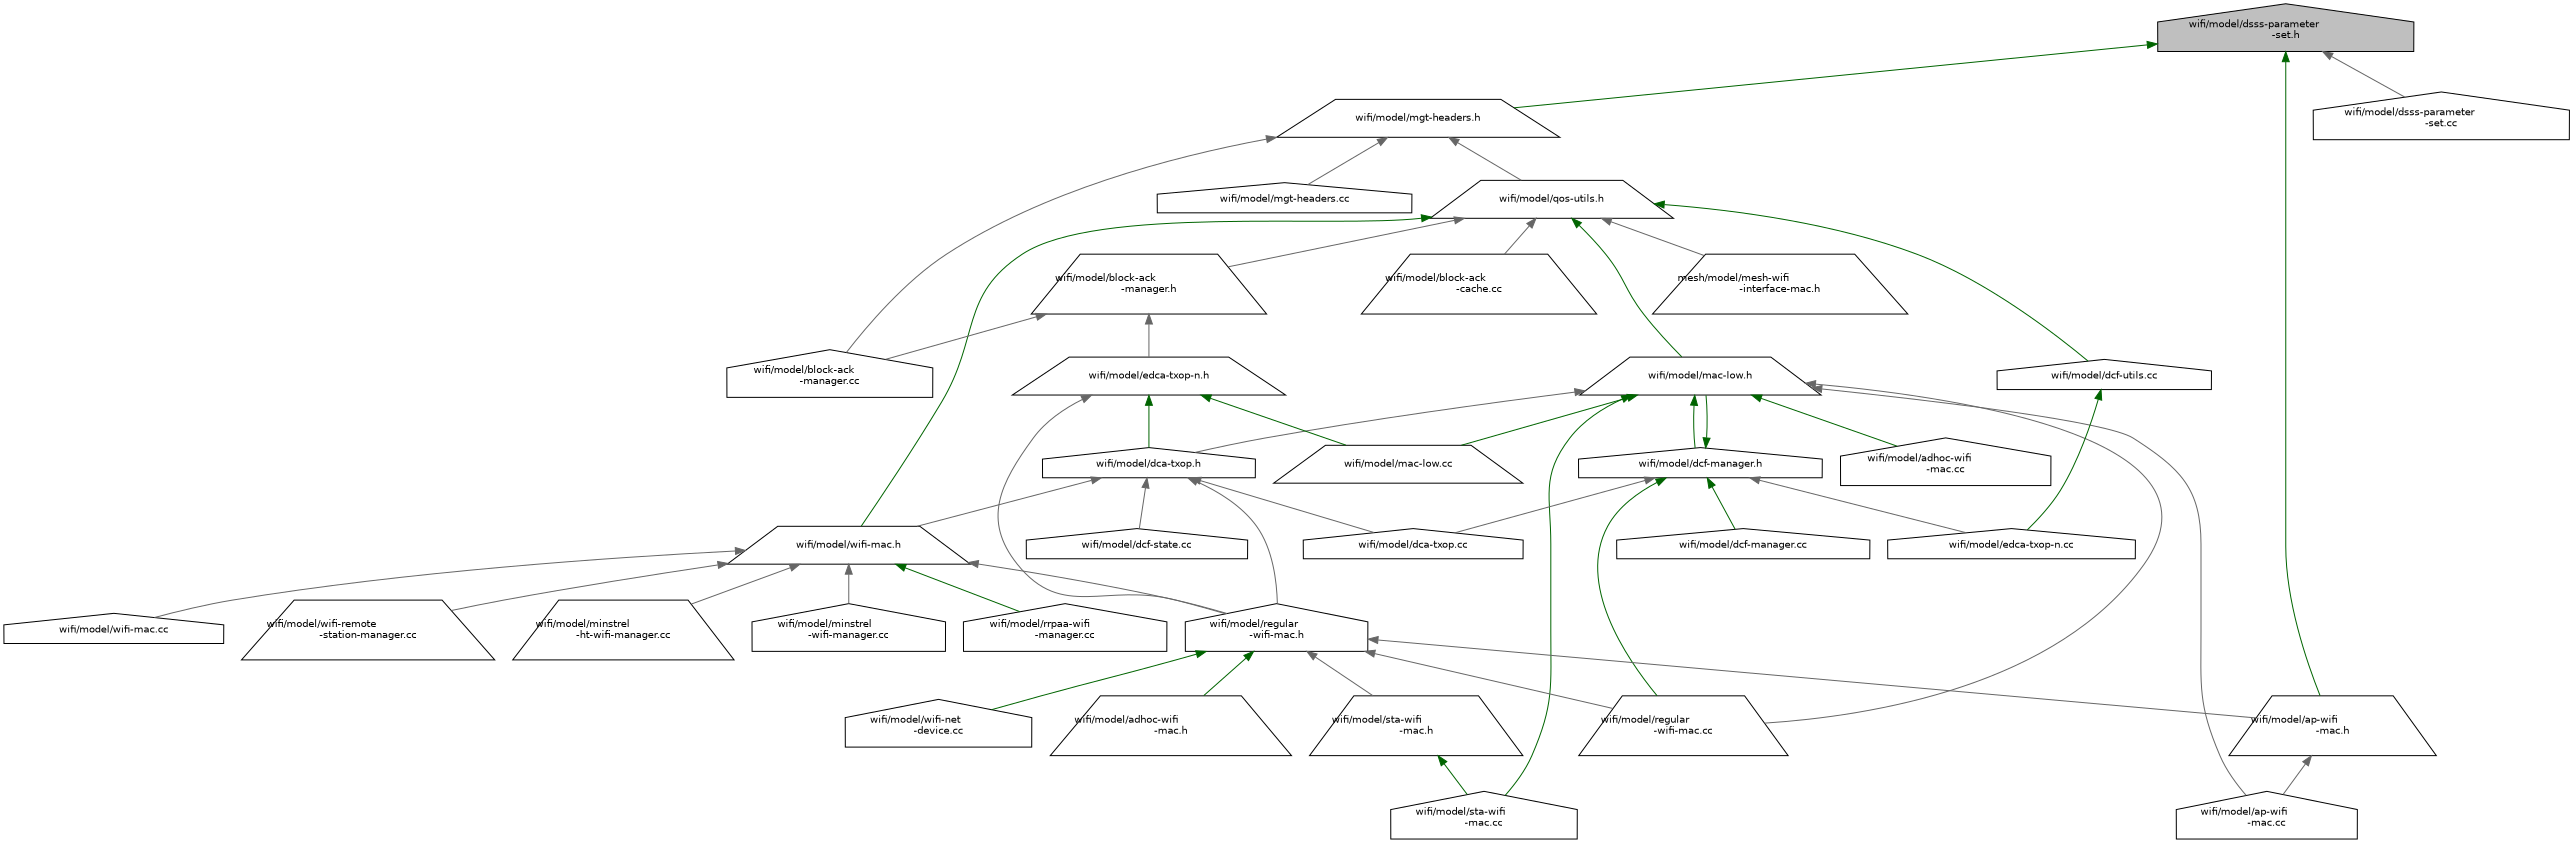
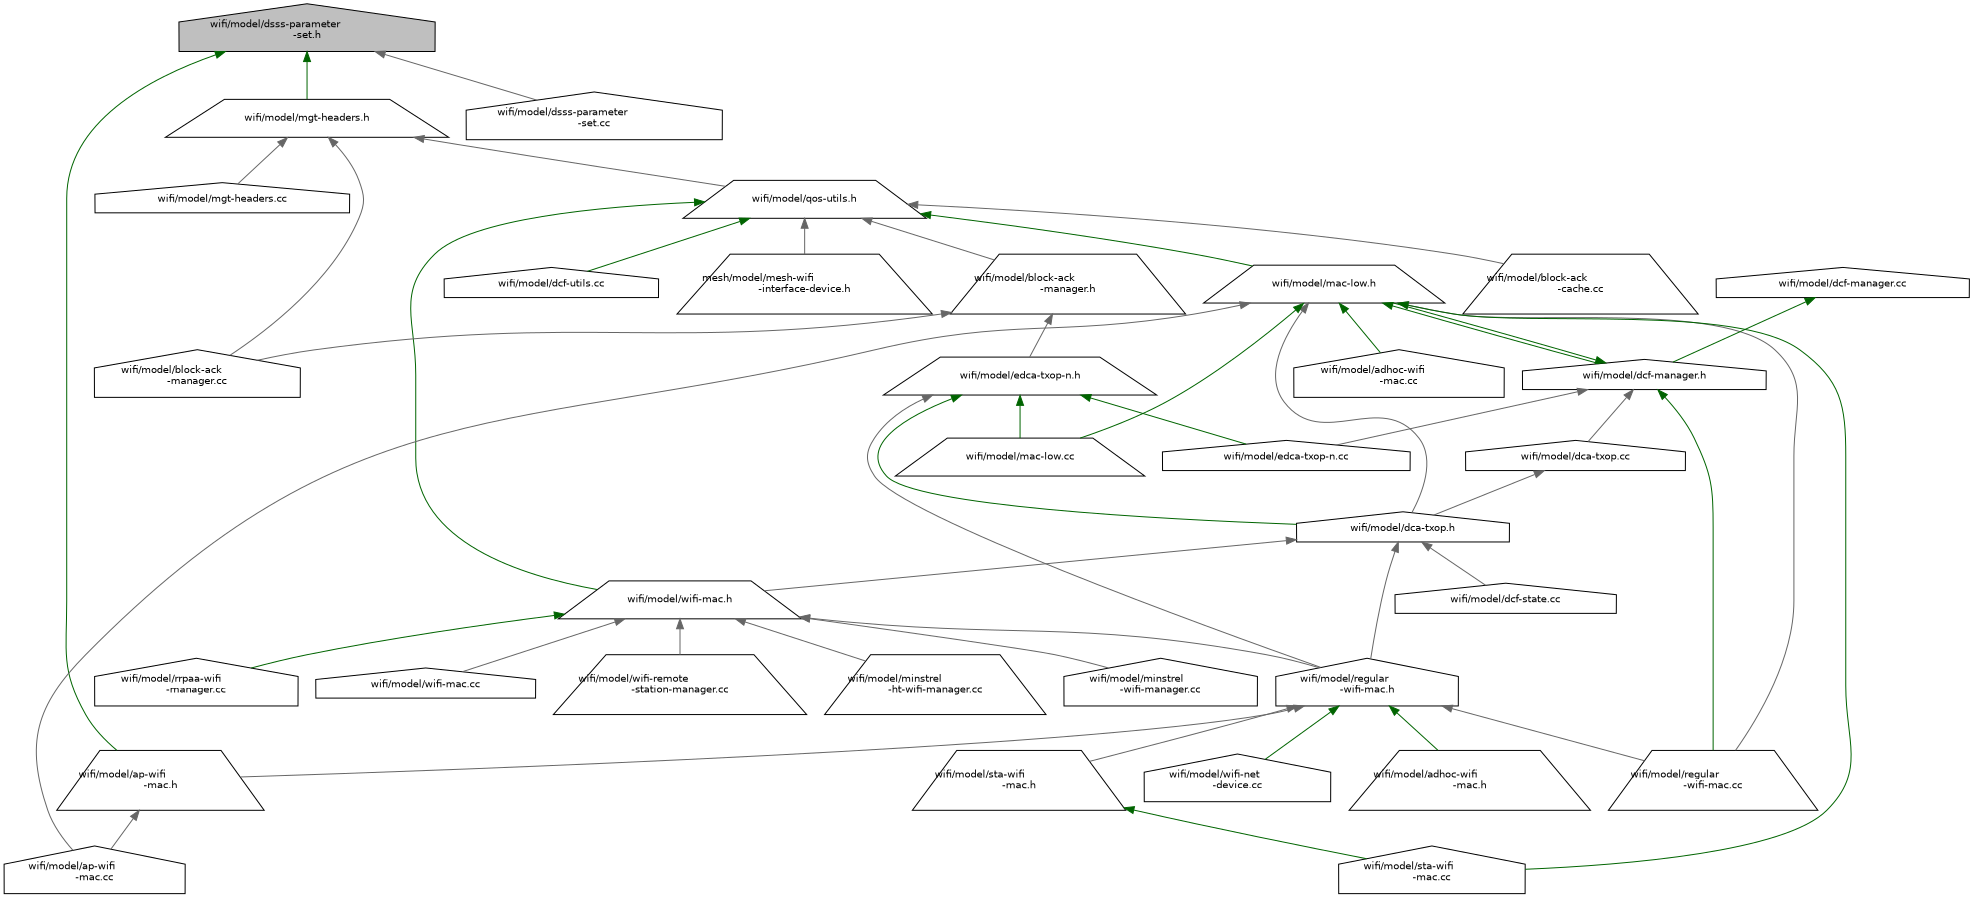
(1780, 284) -> (805, 284)
(2072, 470) -> (1168, 421)
(1287, 507) -> (1484, 495)
(1724, 508) -> (1729, 336)
